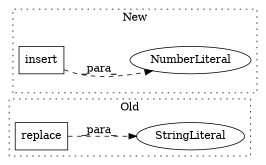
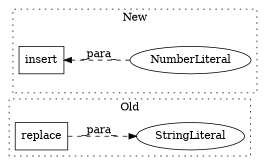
(104, 76) -> (101, 60)
